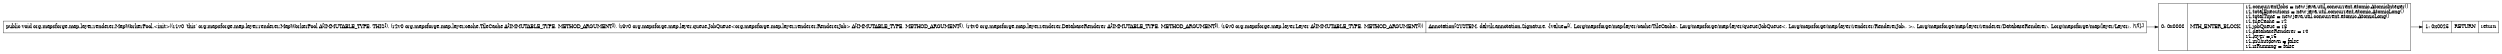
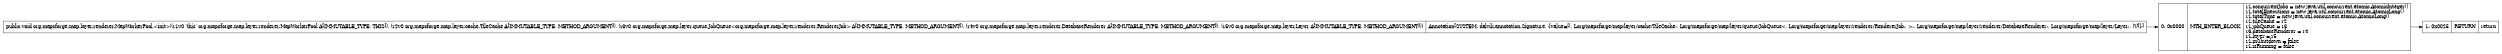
(2277, 32) -> (2277, 32)
